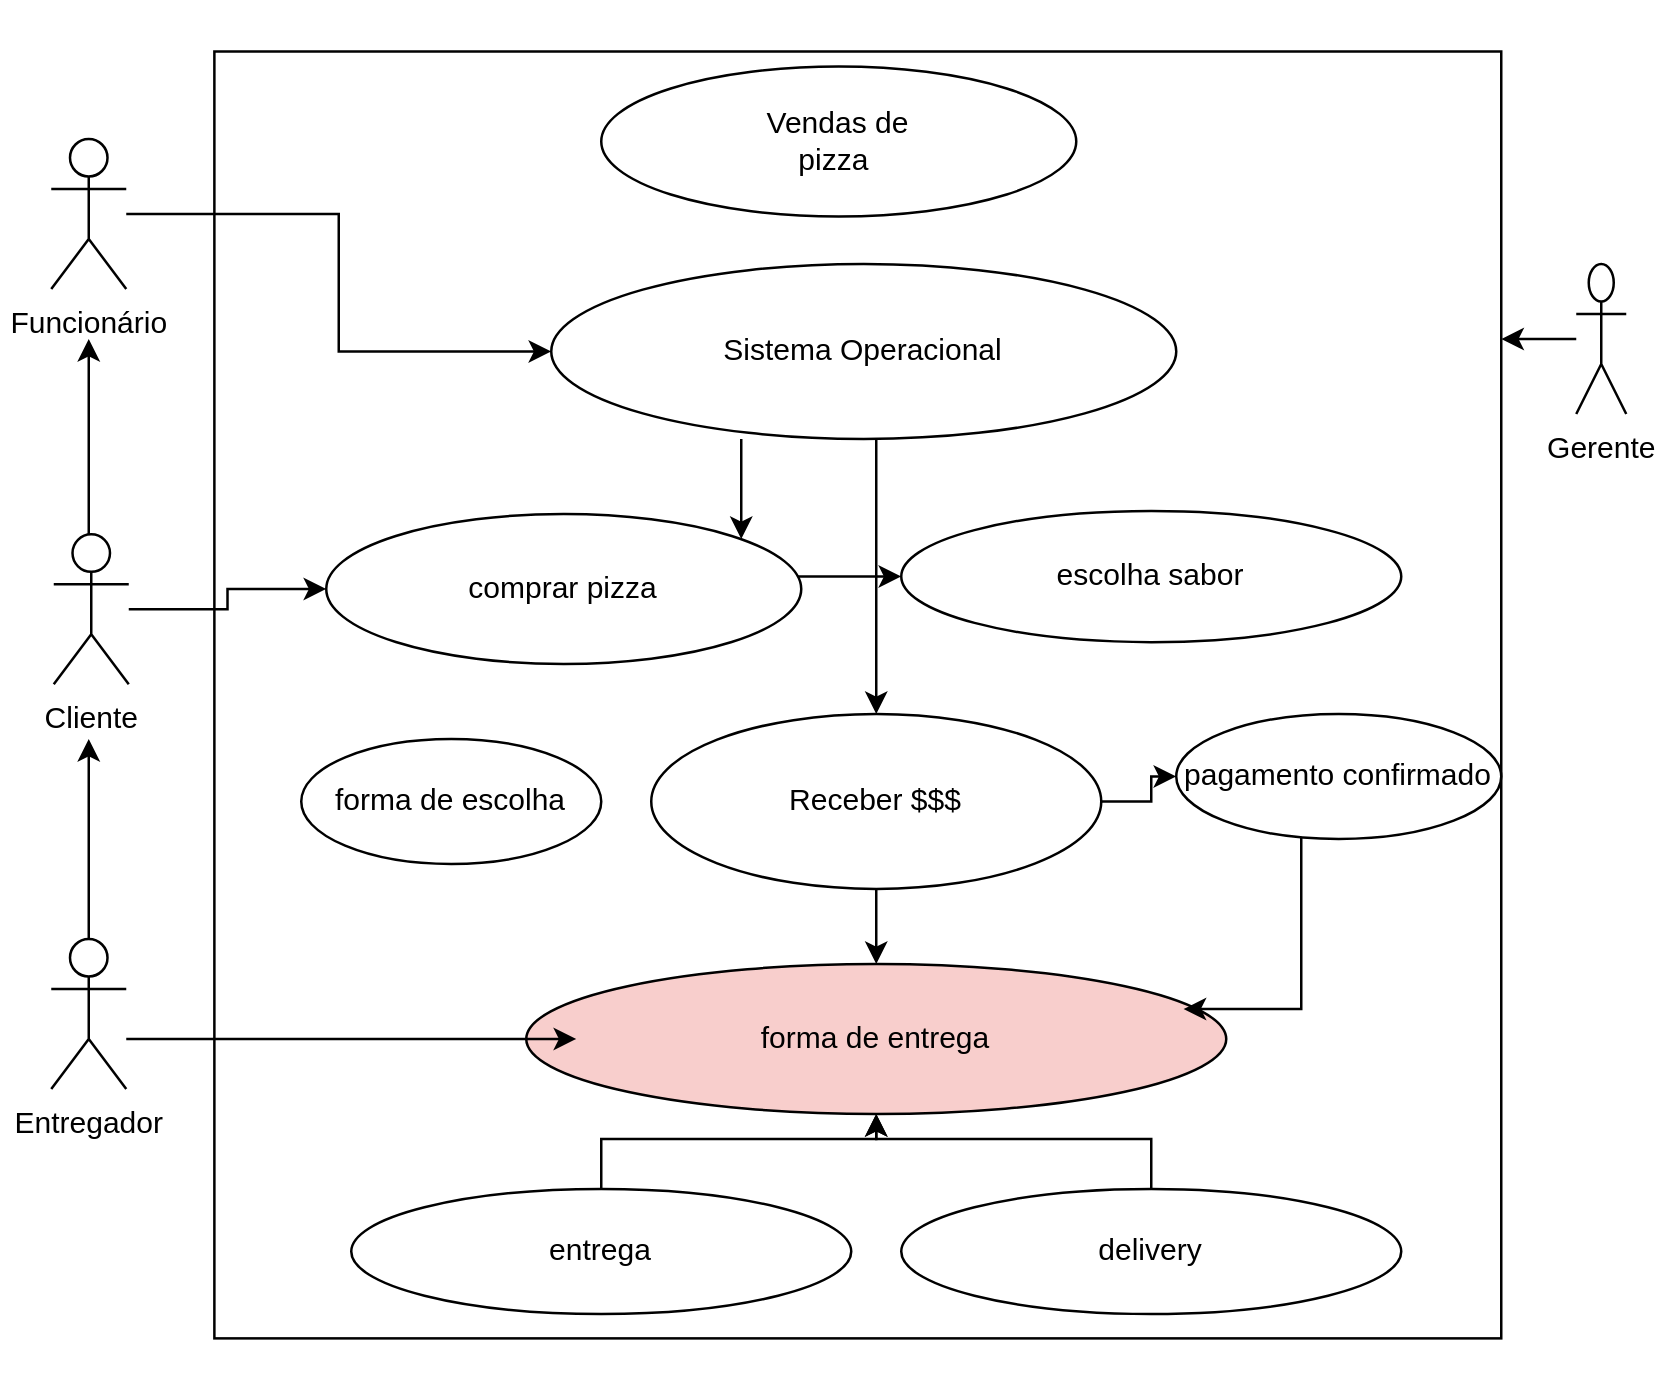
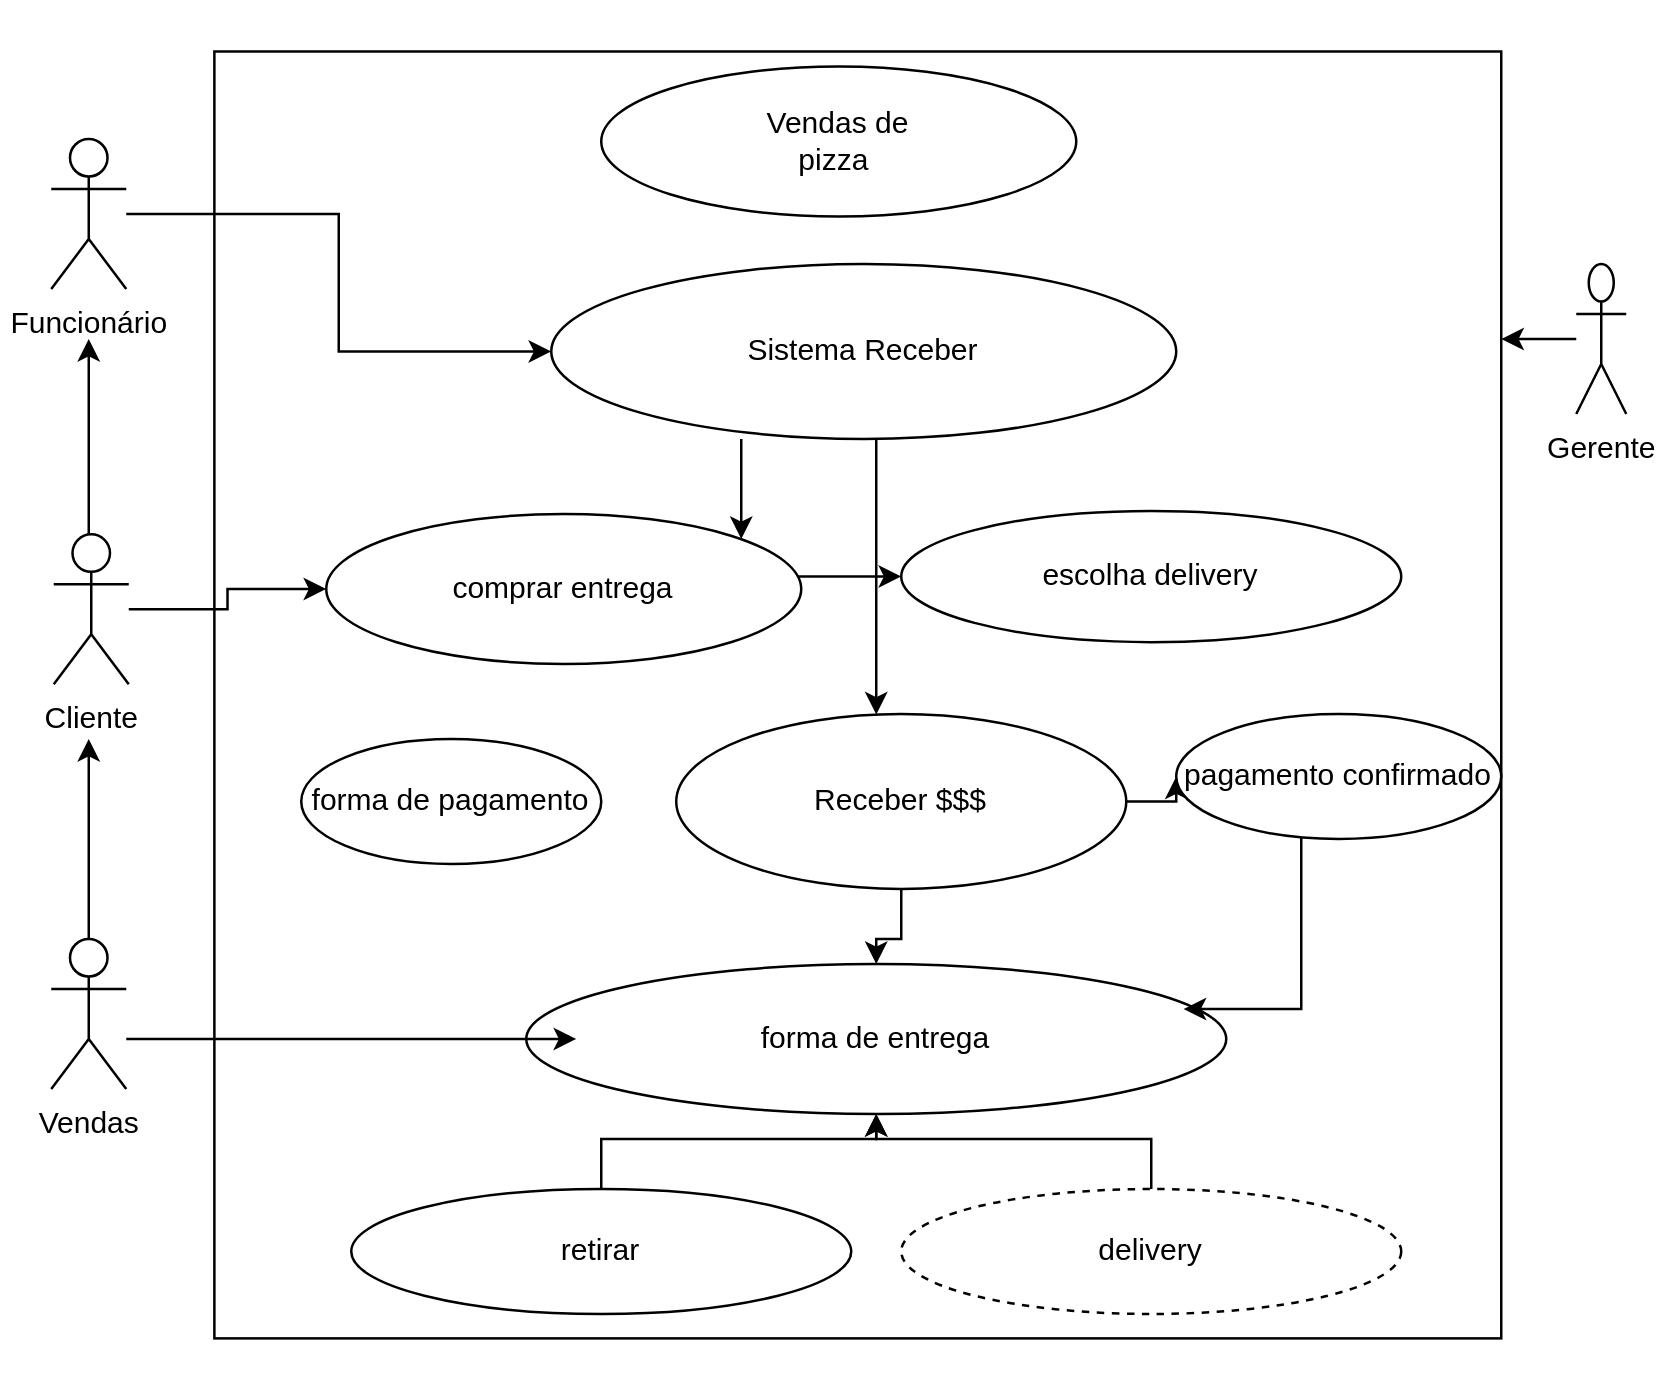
(864, 351) -> (864, 351)
(1151, 576) -> (1151, 576)
(564, 589) -> (564, 589)
(451, 801) -> (451, 801)
(876, 801) -> (901, 801)
(876, 1039) -> (876, 1039)
(90, 1124) -> (90, 1124)
(601, 1251) -> (601, 1251)
(1151, 1251) -> (1151, 1251)
